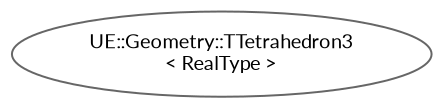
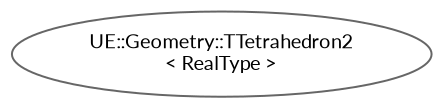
(222, 54) -> (222, 54)
